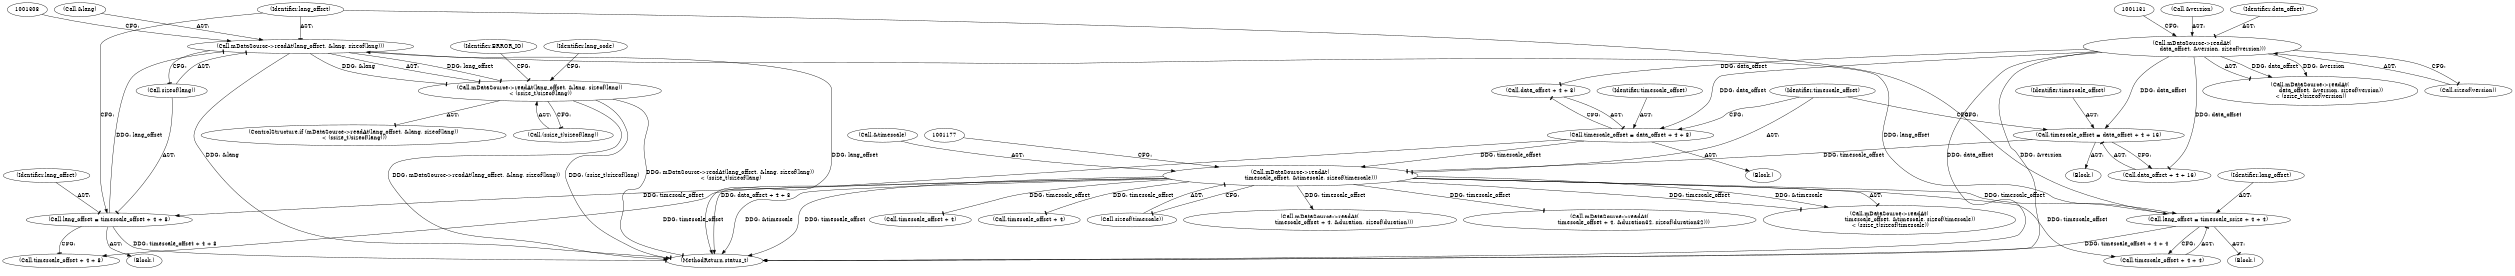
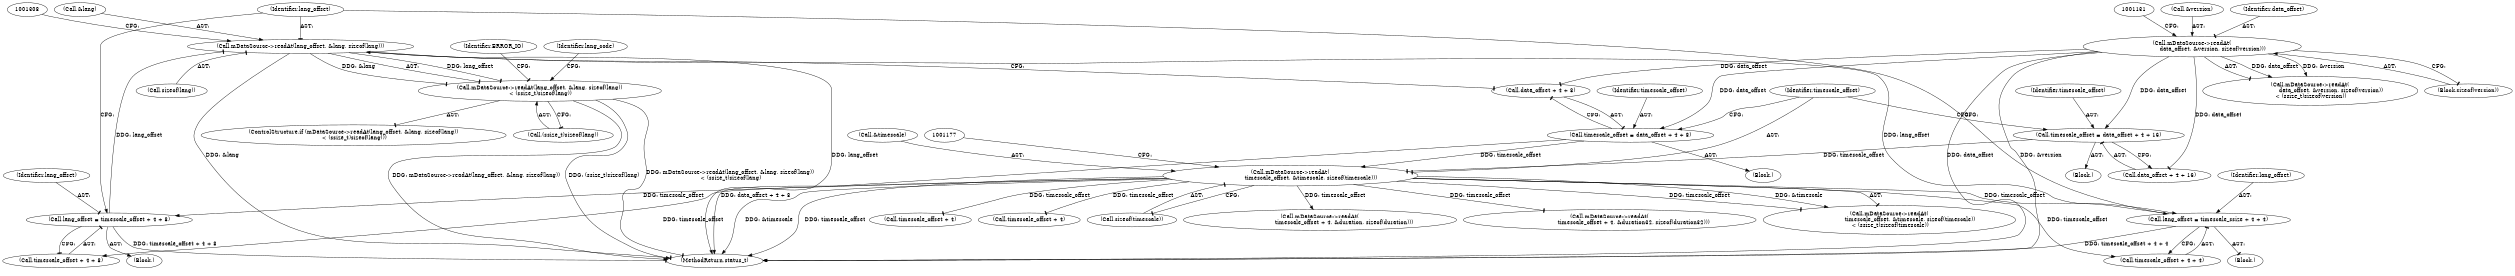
(175, 62) -> (930, 67)
(2468, 91) -> (2468, 91)
(159, 161) -> (84, 241)
